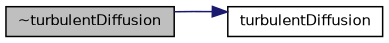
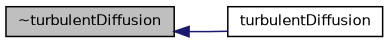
(193, 12) -> (208, 32)
